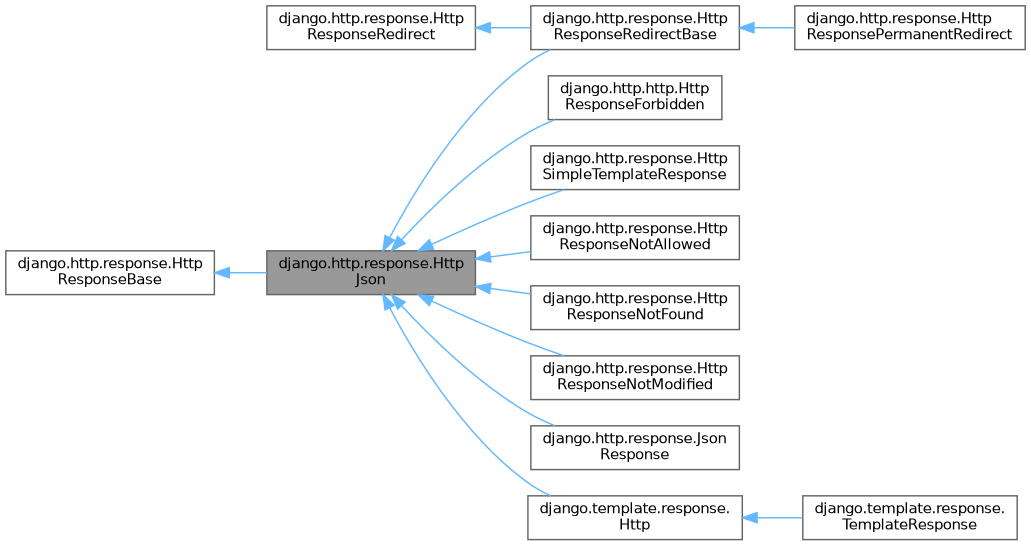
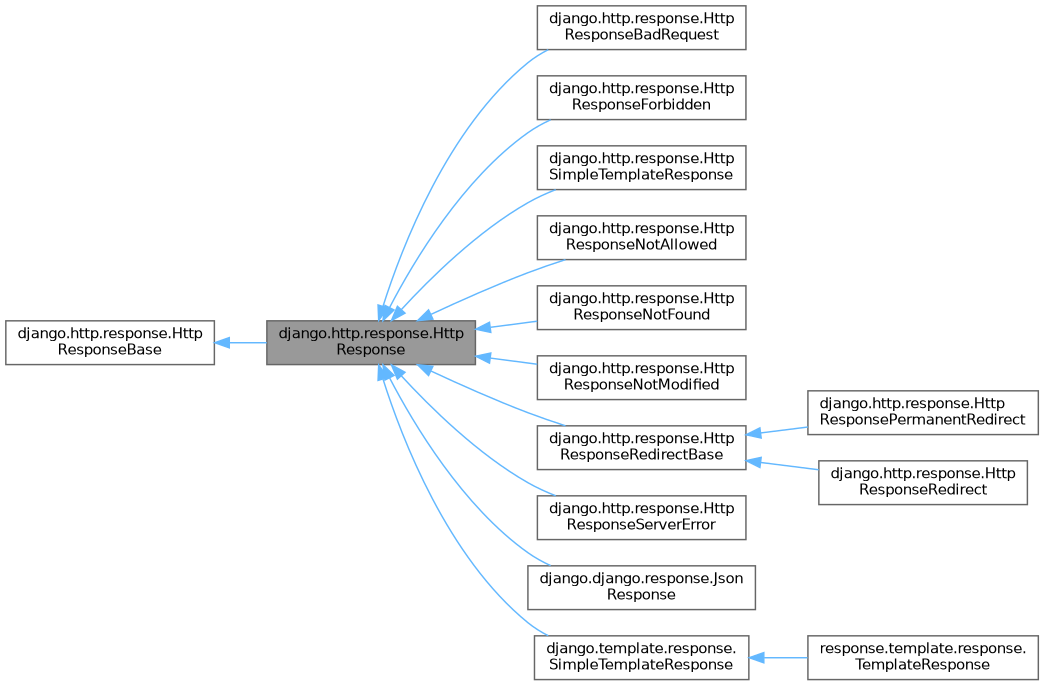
(511, 28) -> (790, 466)
none -> (642, 28)
(635, 98) -> (642, 98)
(371, 273) -> (371, 343)
(635, 448) -> (642, 588)
(635, 518) -> (642, 658)
none -> (642, 518)
(910, 518) -> (923, 658)
